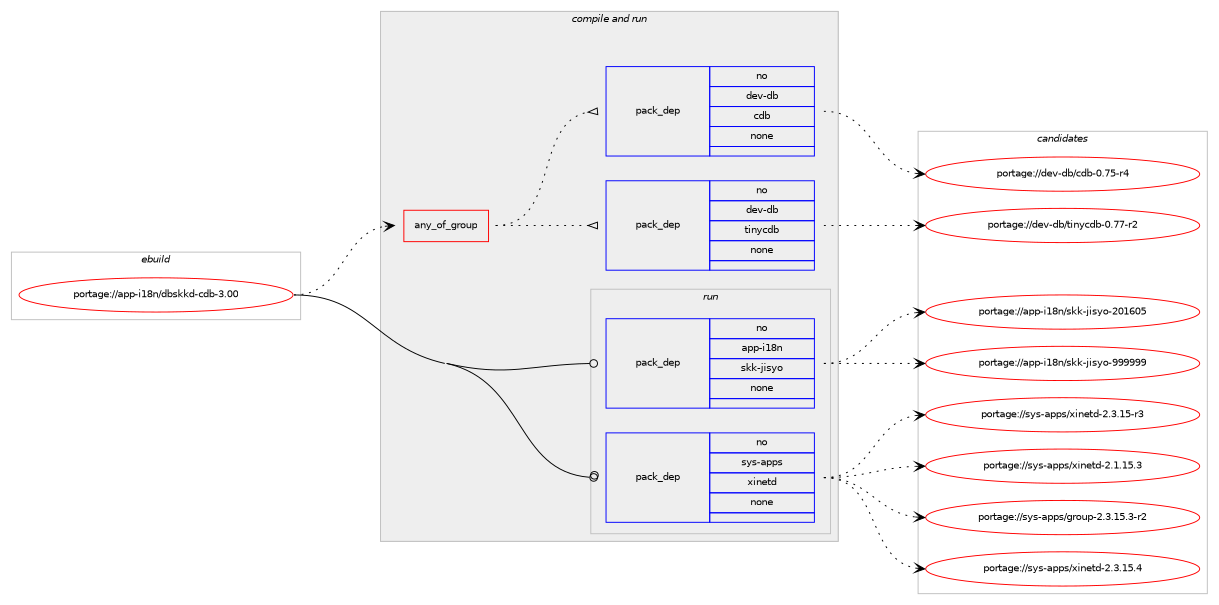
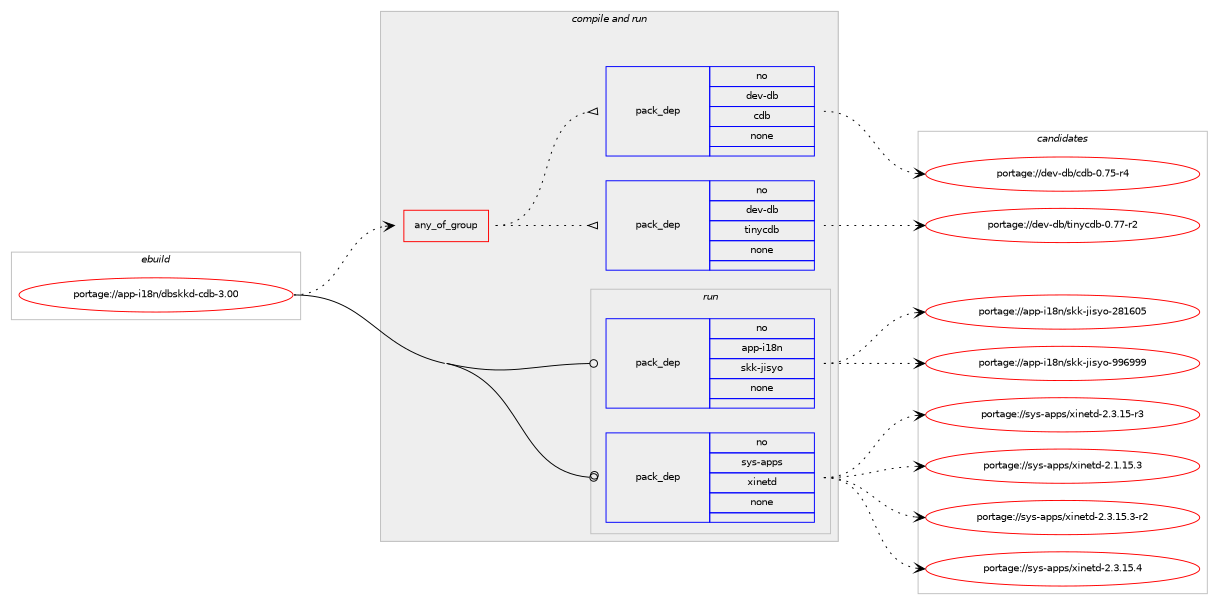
(1063, 312) -> (1063, 312)
(1063, 363) -> (1063, 363)
(1063, 518) -> (1063, 518)
